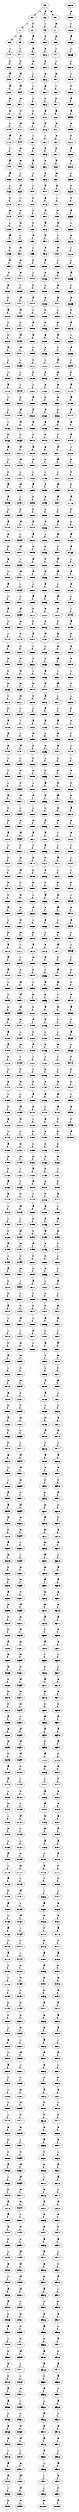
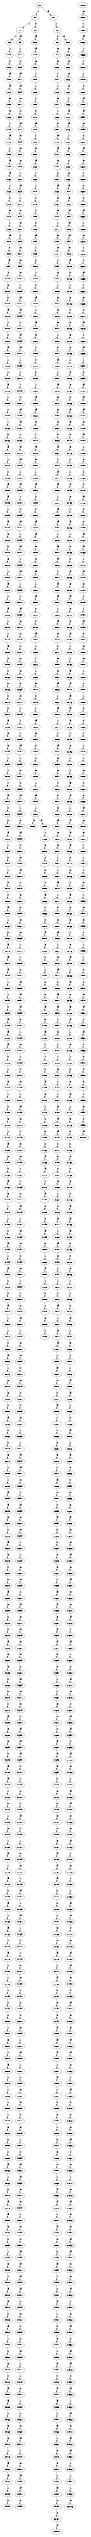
(50, 11) -> (57, 36)
(32, 832) -> (40, 820)
(43, 2507) -> (70, 2507)
